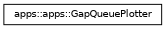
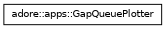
(83, 15) -> (83, 15)
